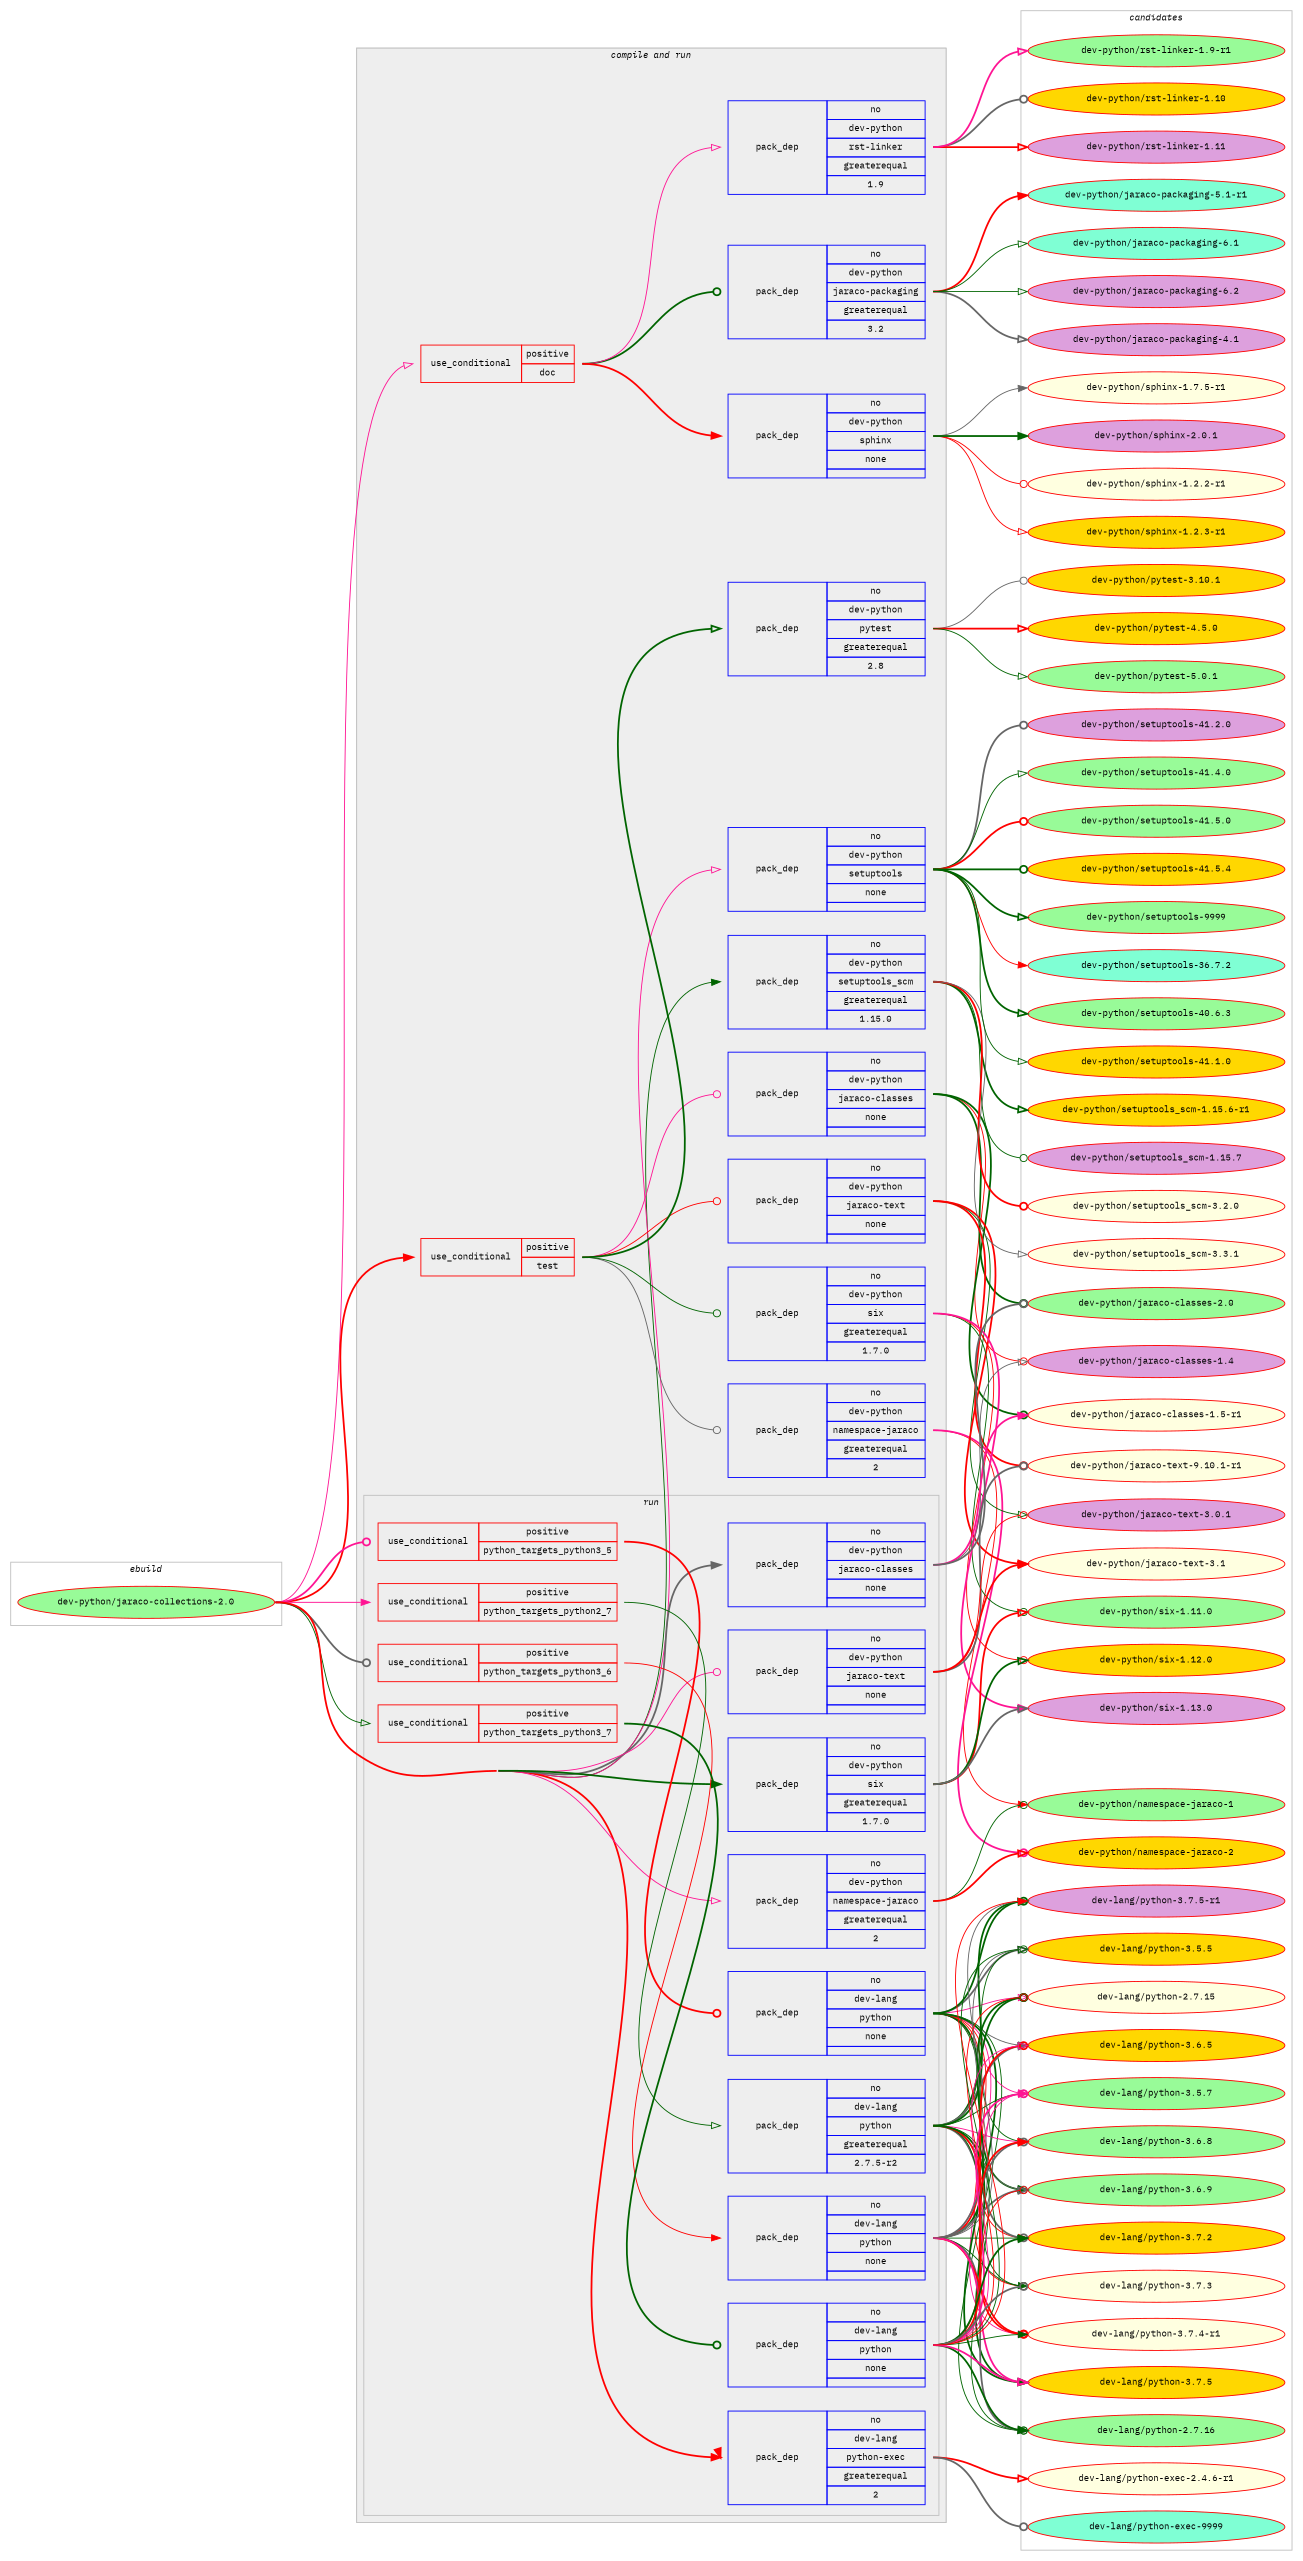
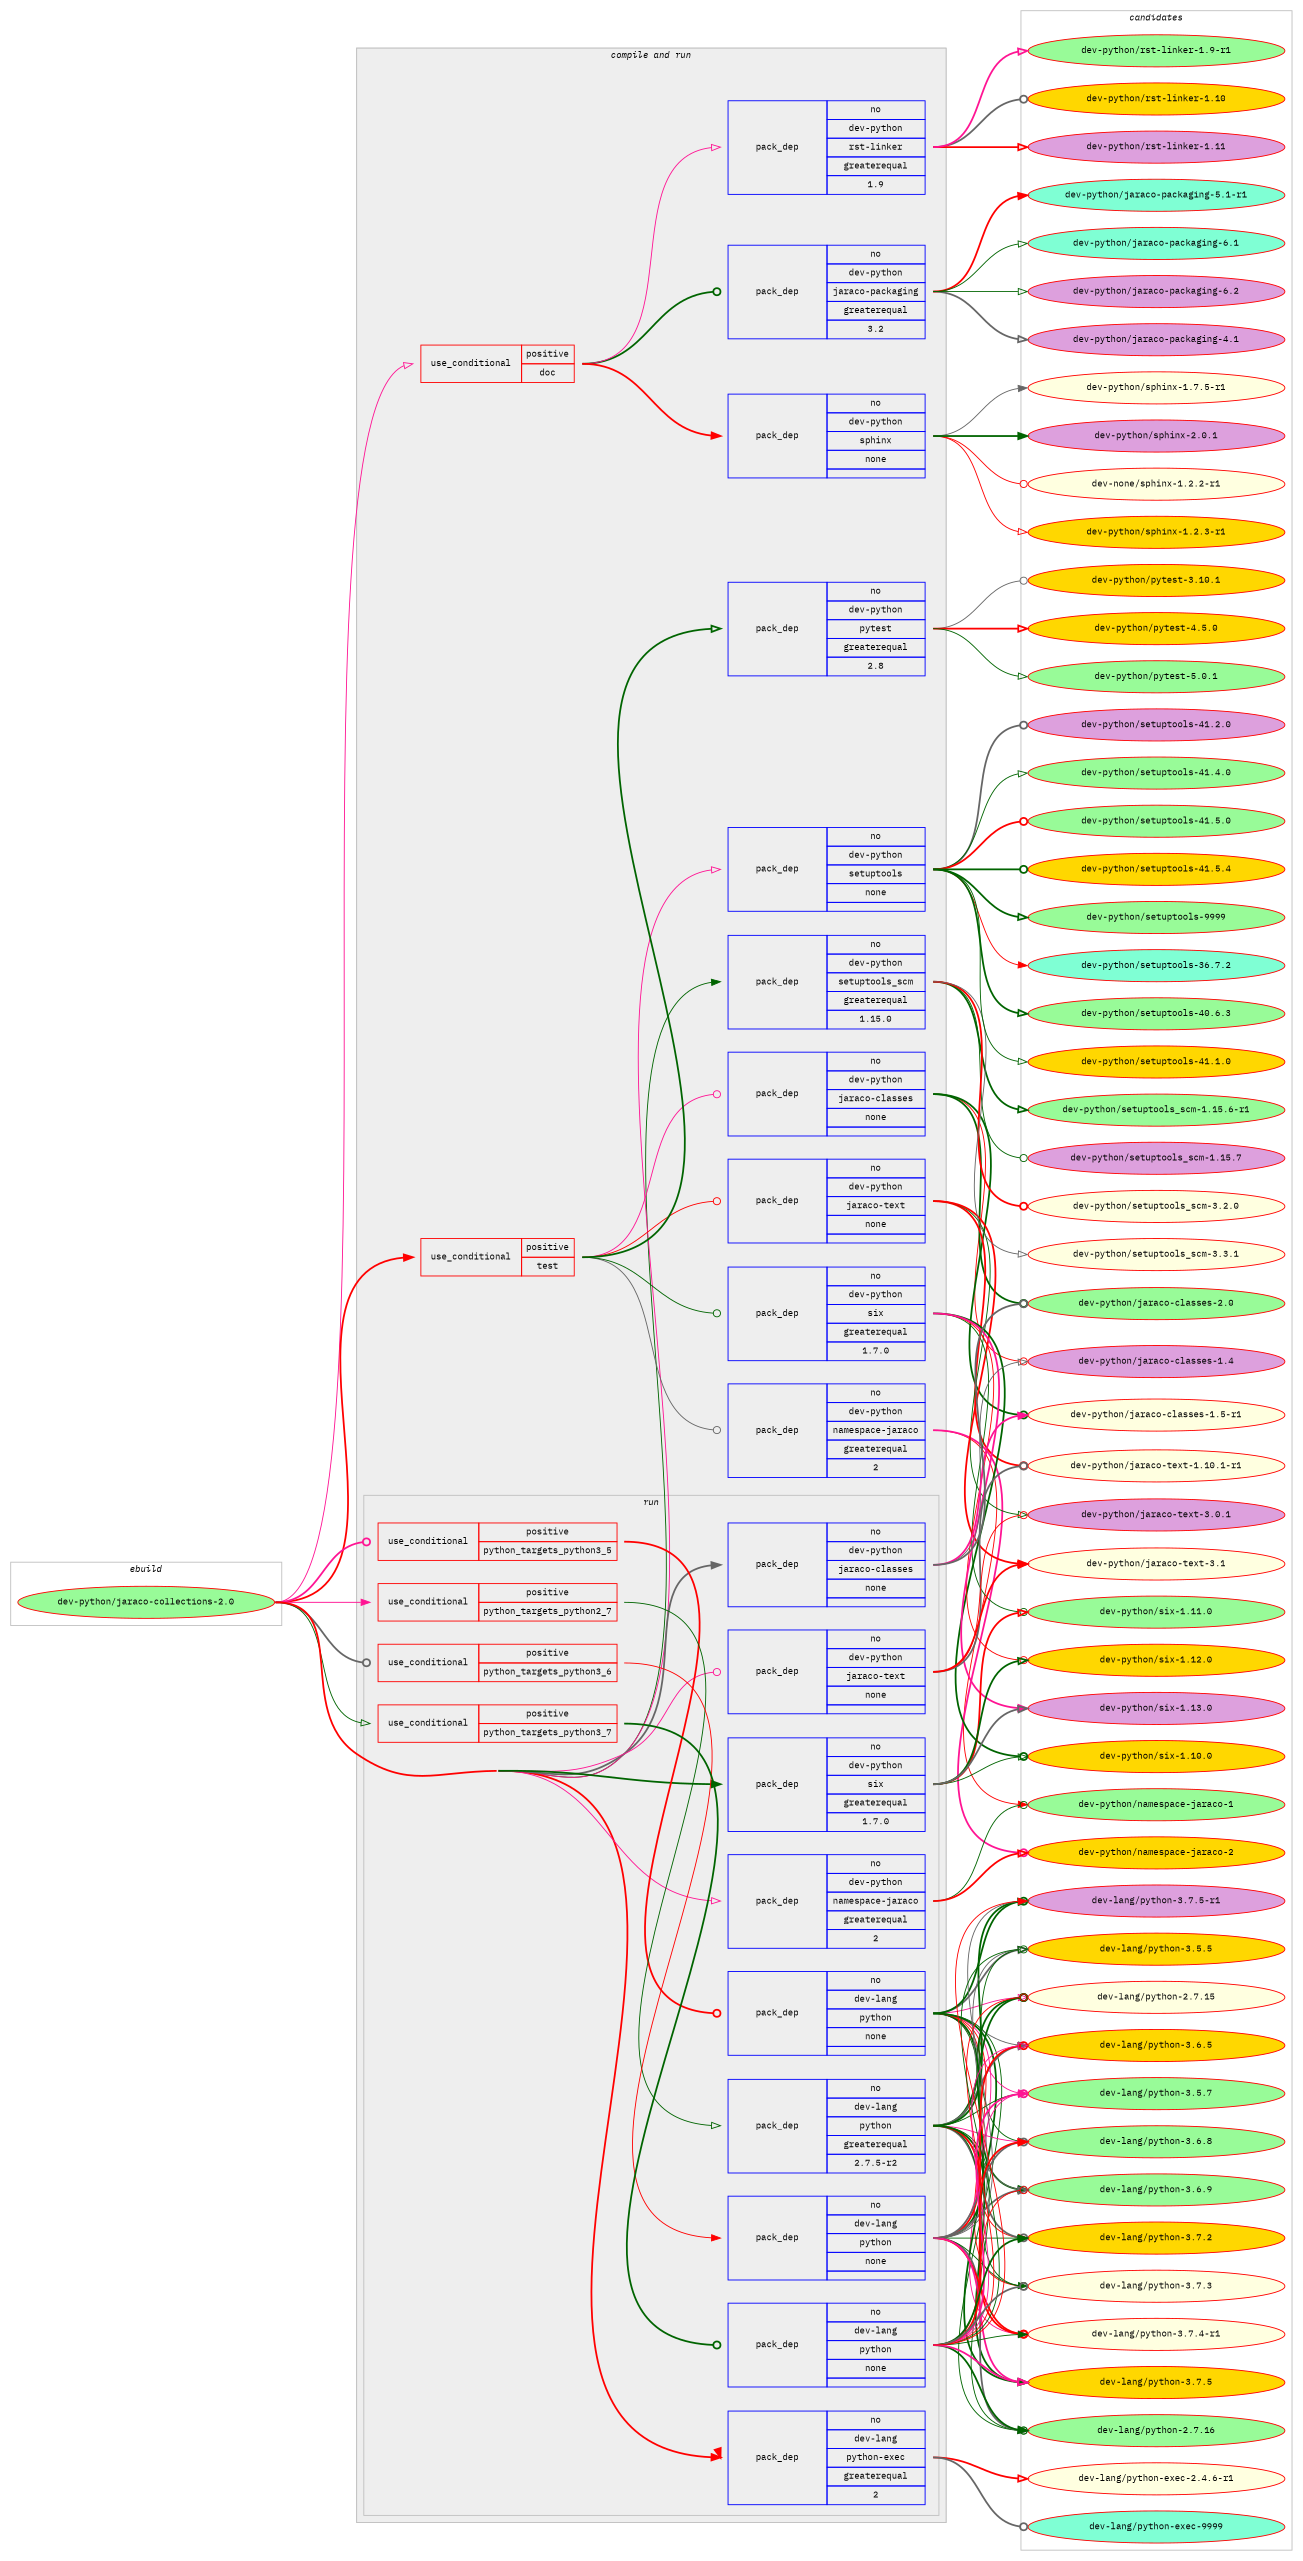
(1156, 484) -> (1156, 484)
(1156, 1110) -> (1156, 1110)
(1156, 1466) -> (1156, 1466)
none -> (1156, 1757)
